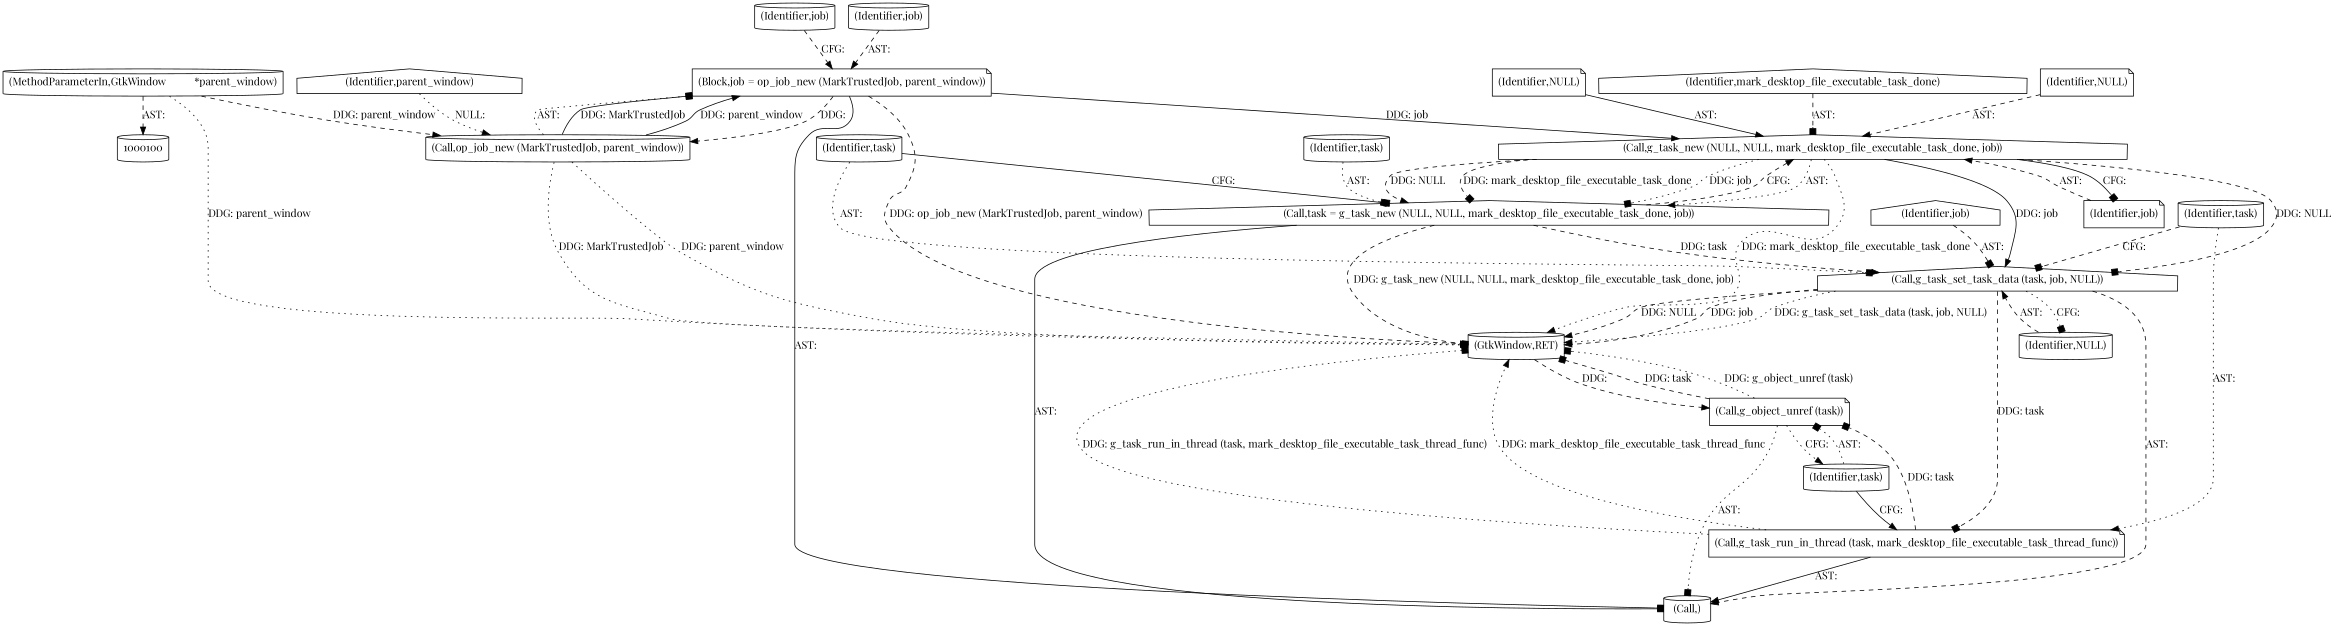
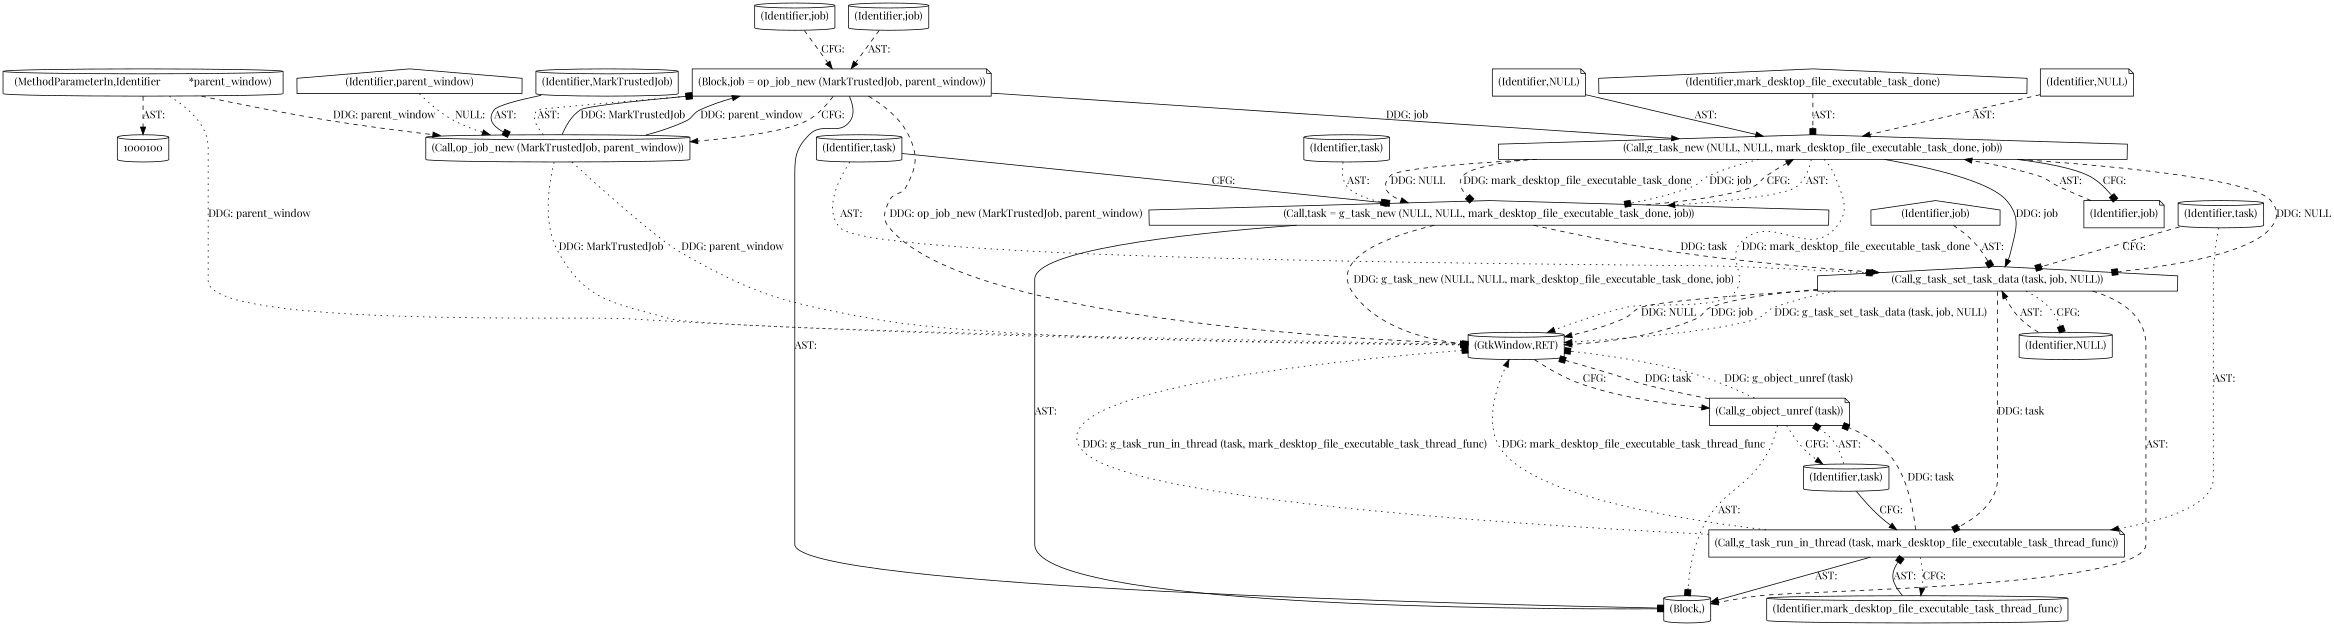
(143, 83) -> (143, 83)
none -> (607, 83)
(835, 115) -> (835, 115)
(1596, 379) -> (1596, 379)
(1687, 609) -> (1687, 609)
none -> (1917, 609)
